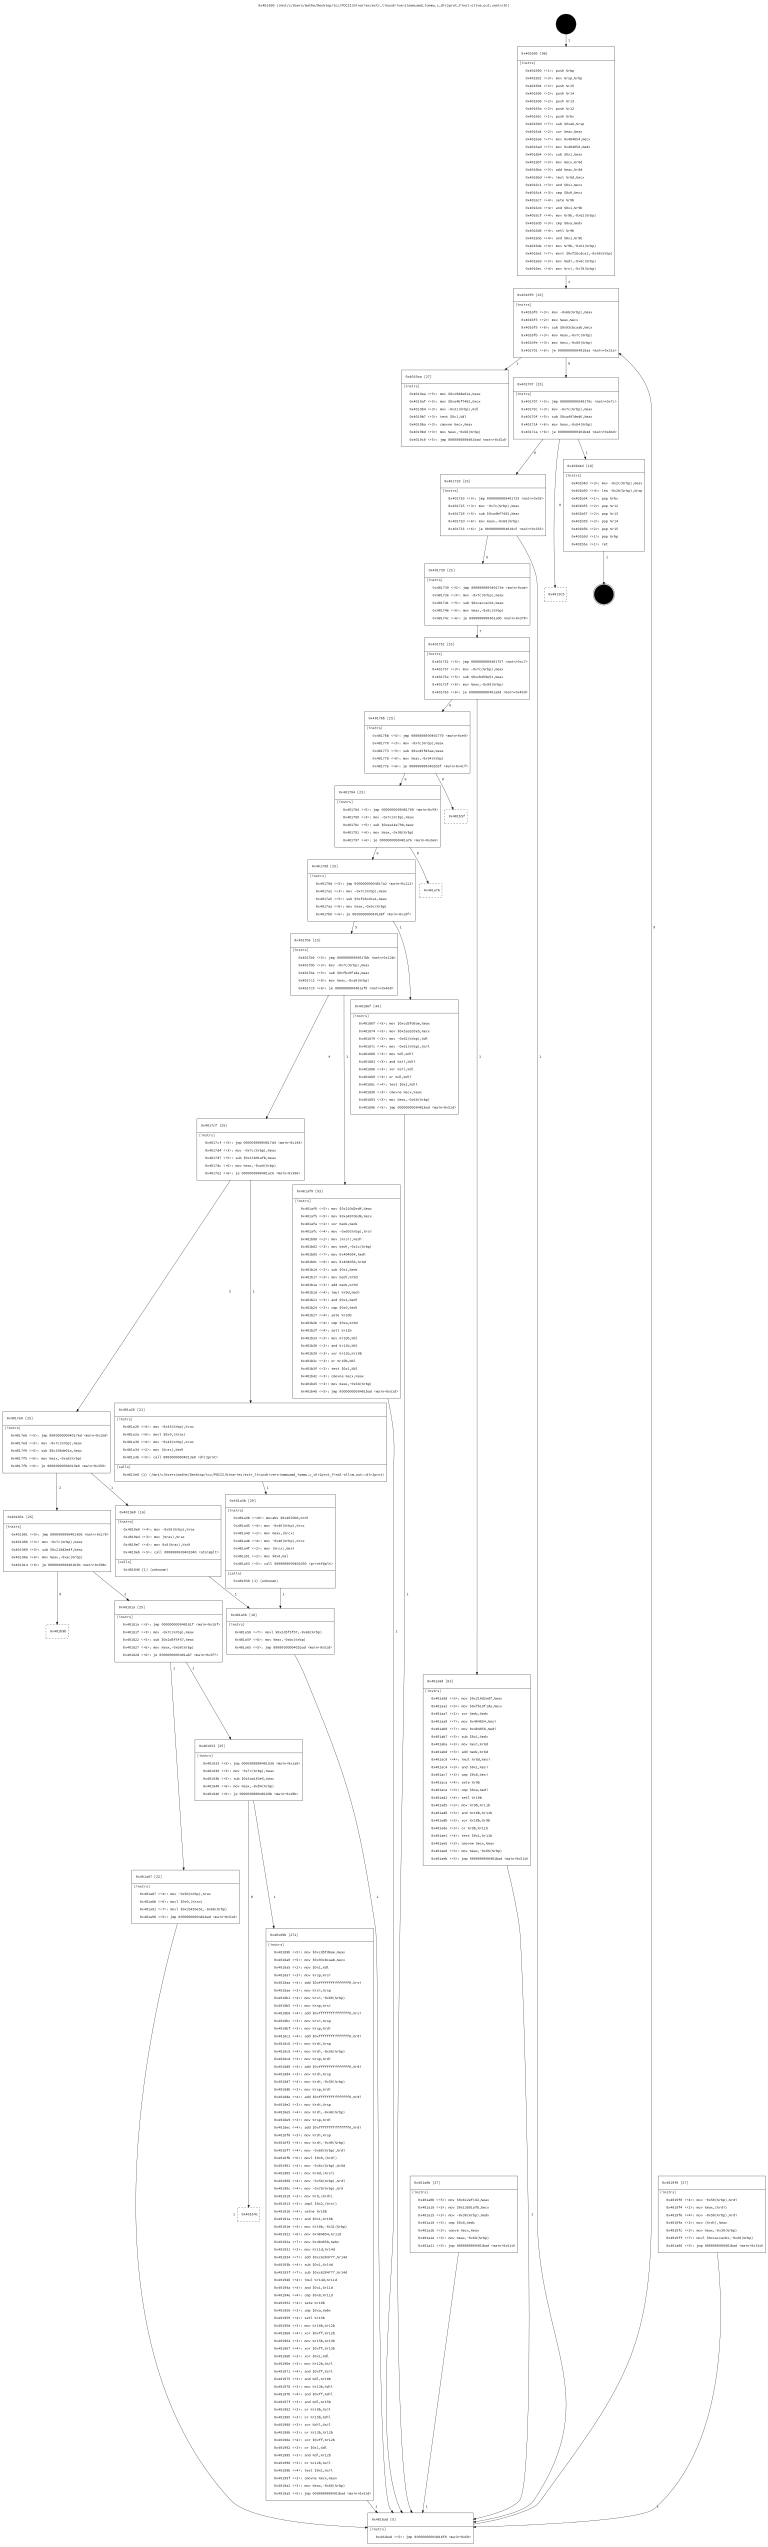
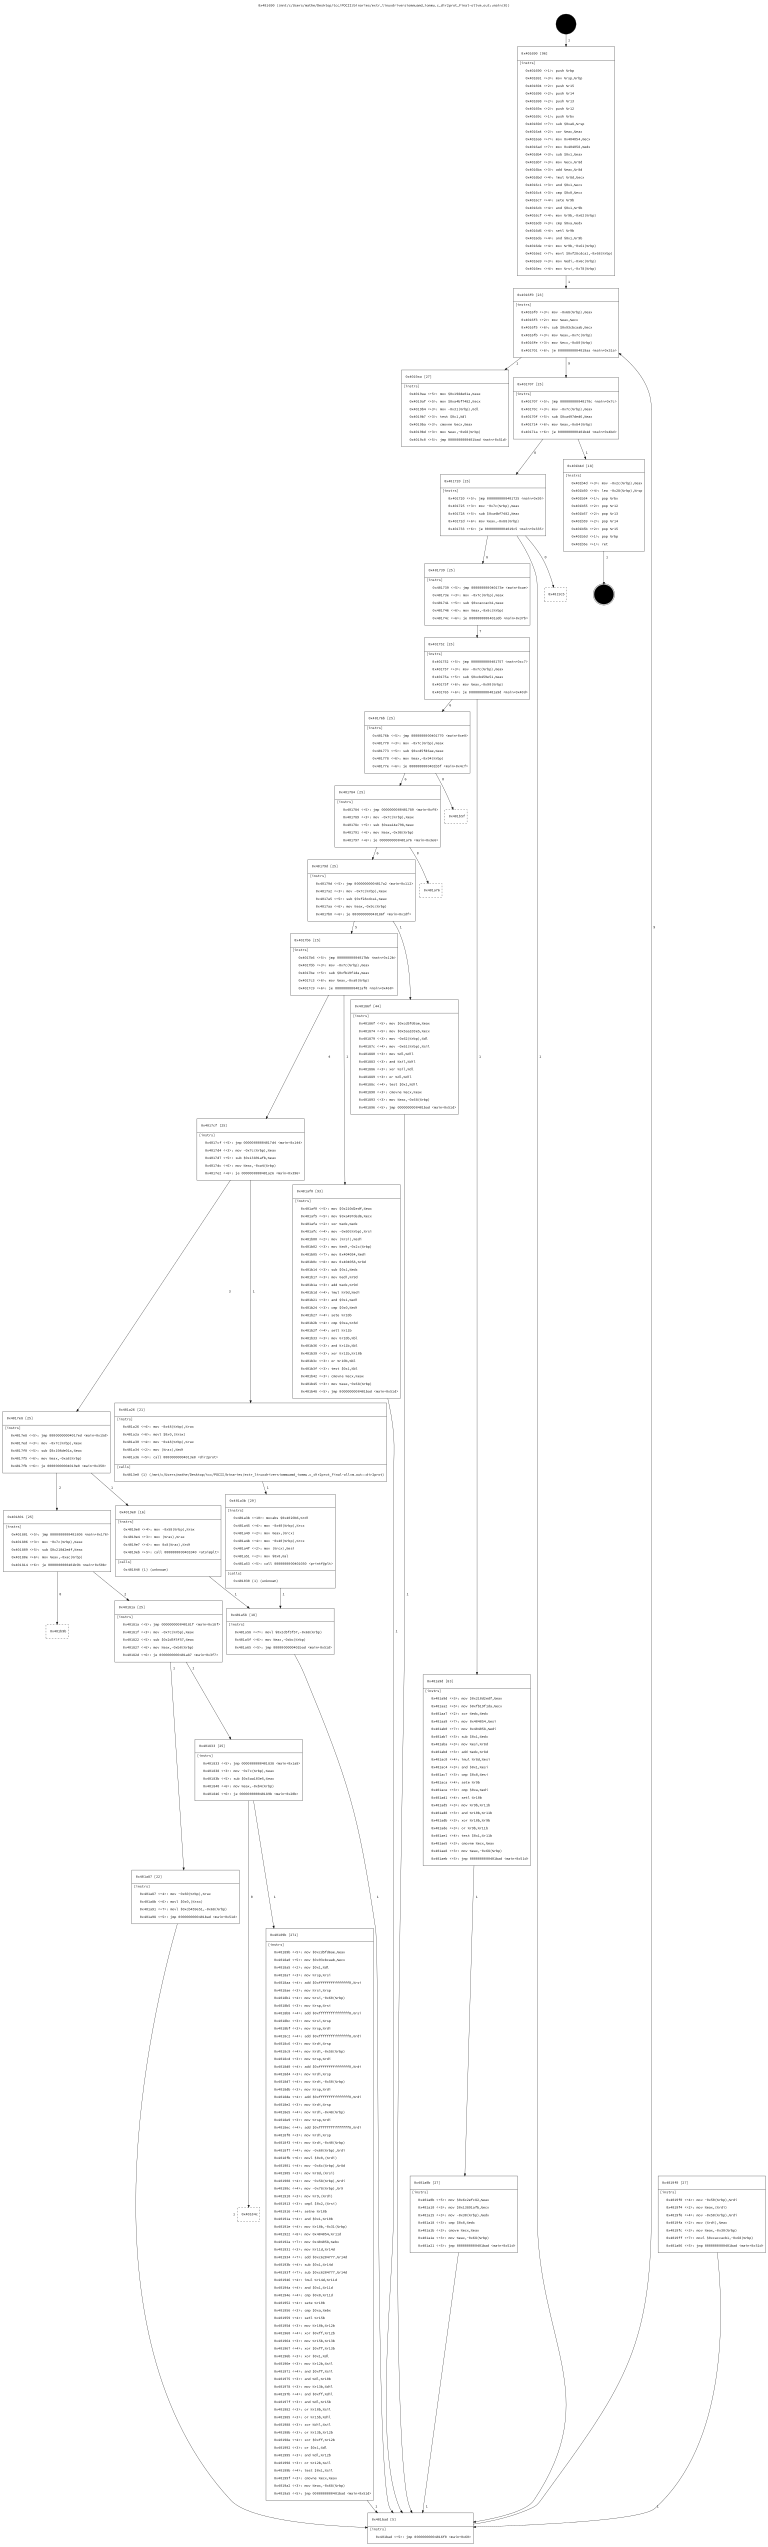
(554, 512) -> (543, 559)
(528, 2207) -> (469, 2020)
